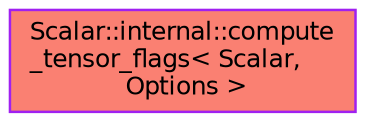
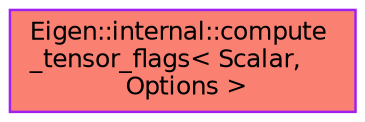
(183, 61) -> (183, 61)
